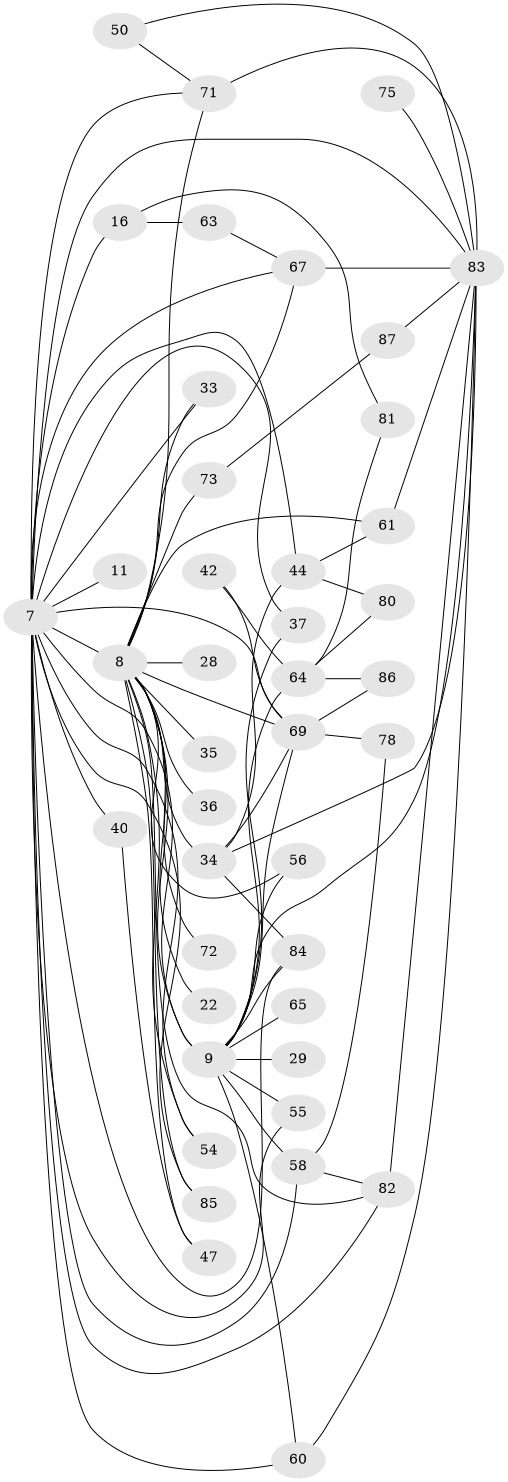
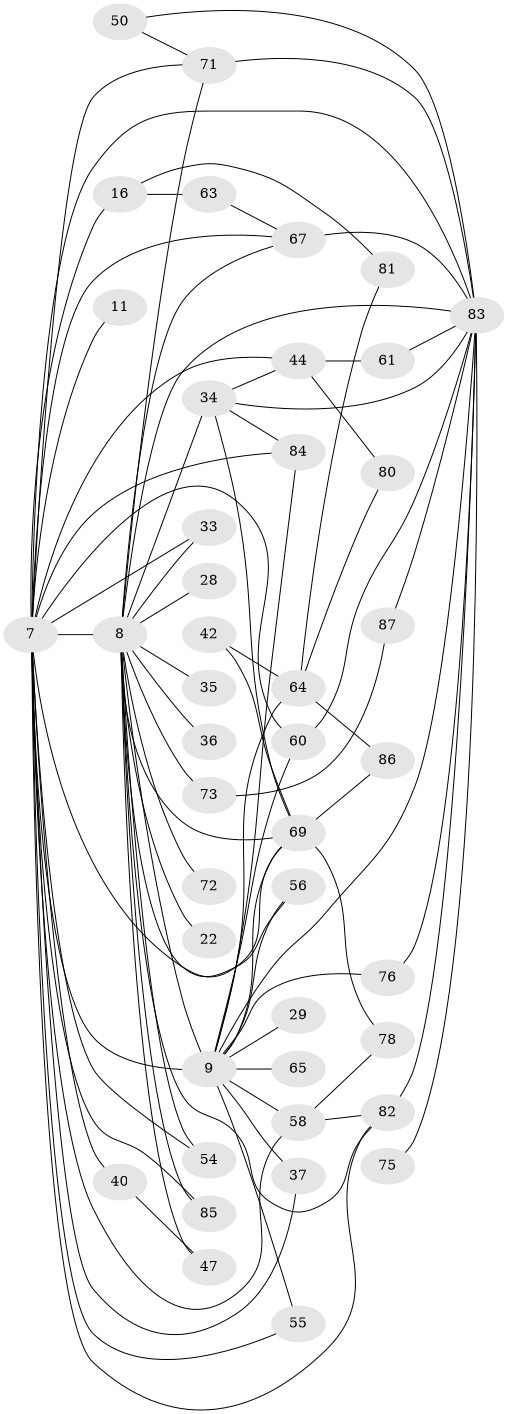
(214, 530) -> (205, 352)
none -> (388, 978)
